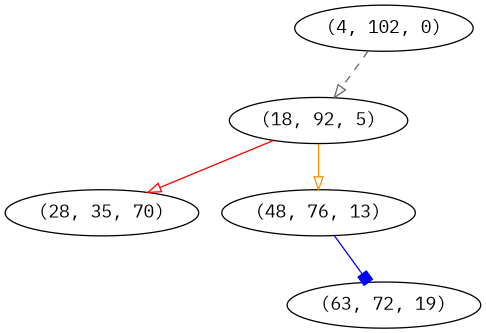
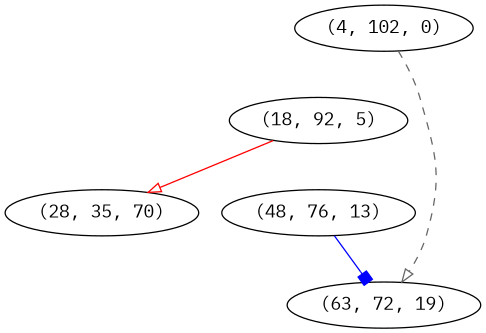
(355, 69) -> (435, 160)
(319, 160) -> none
